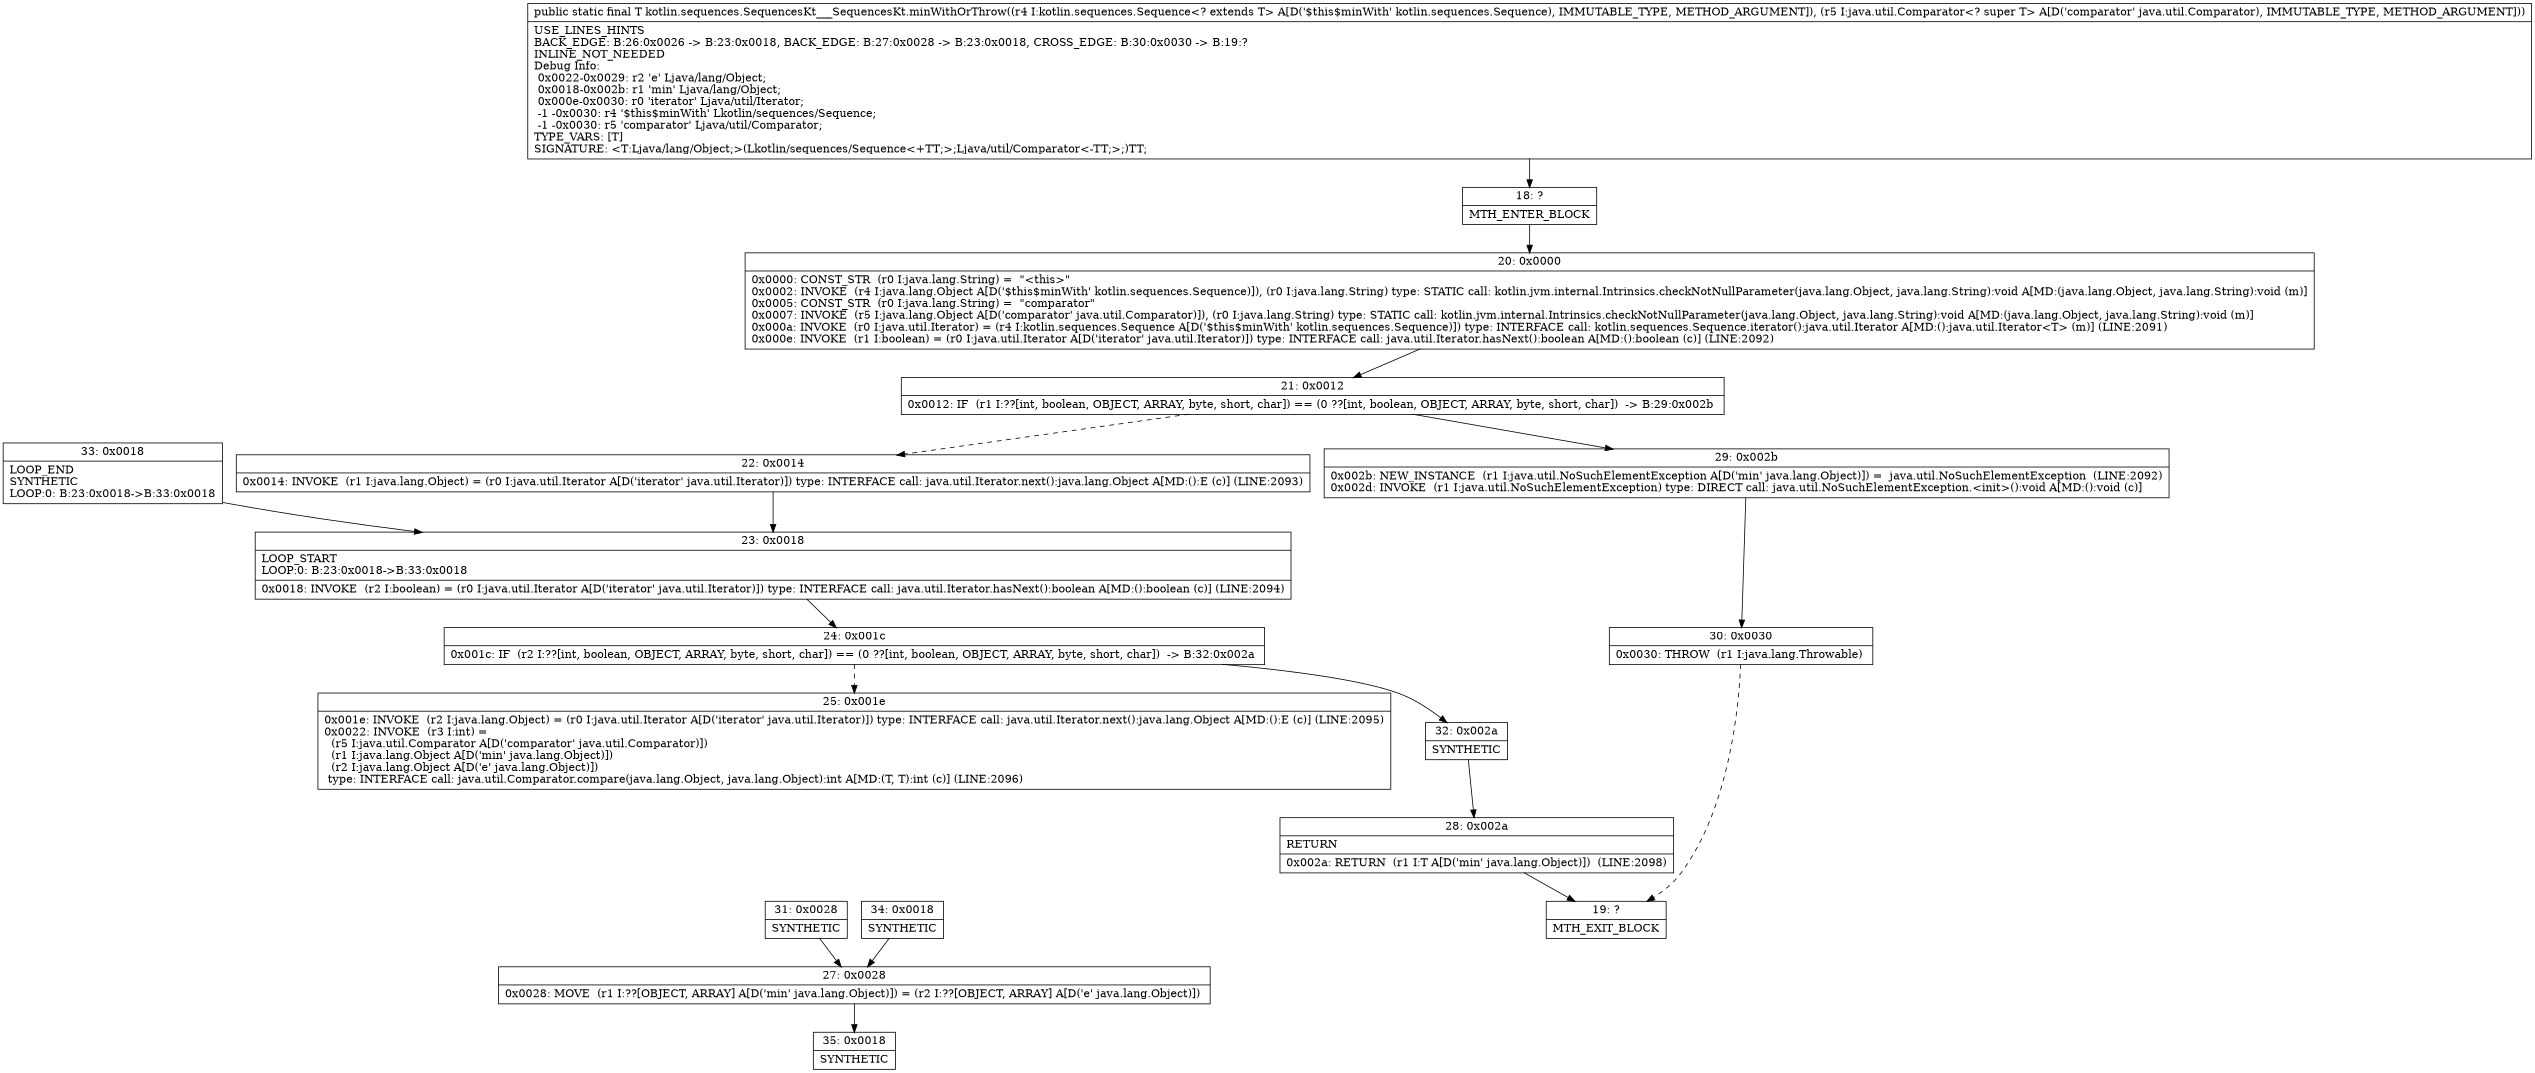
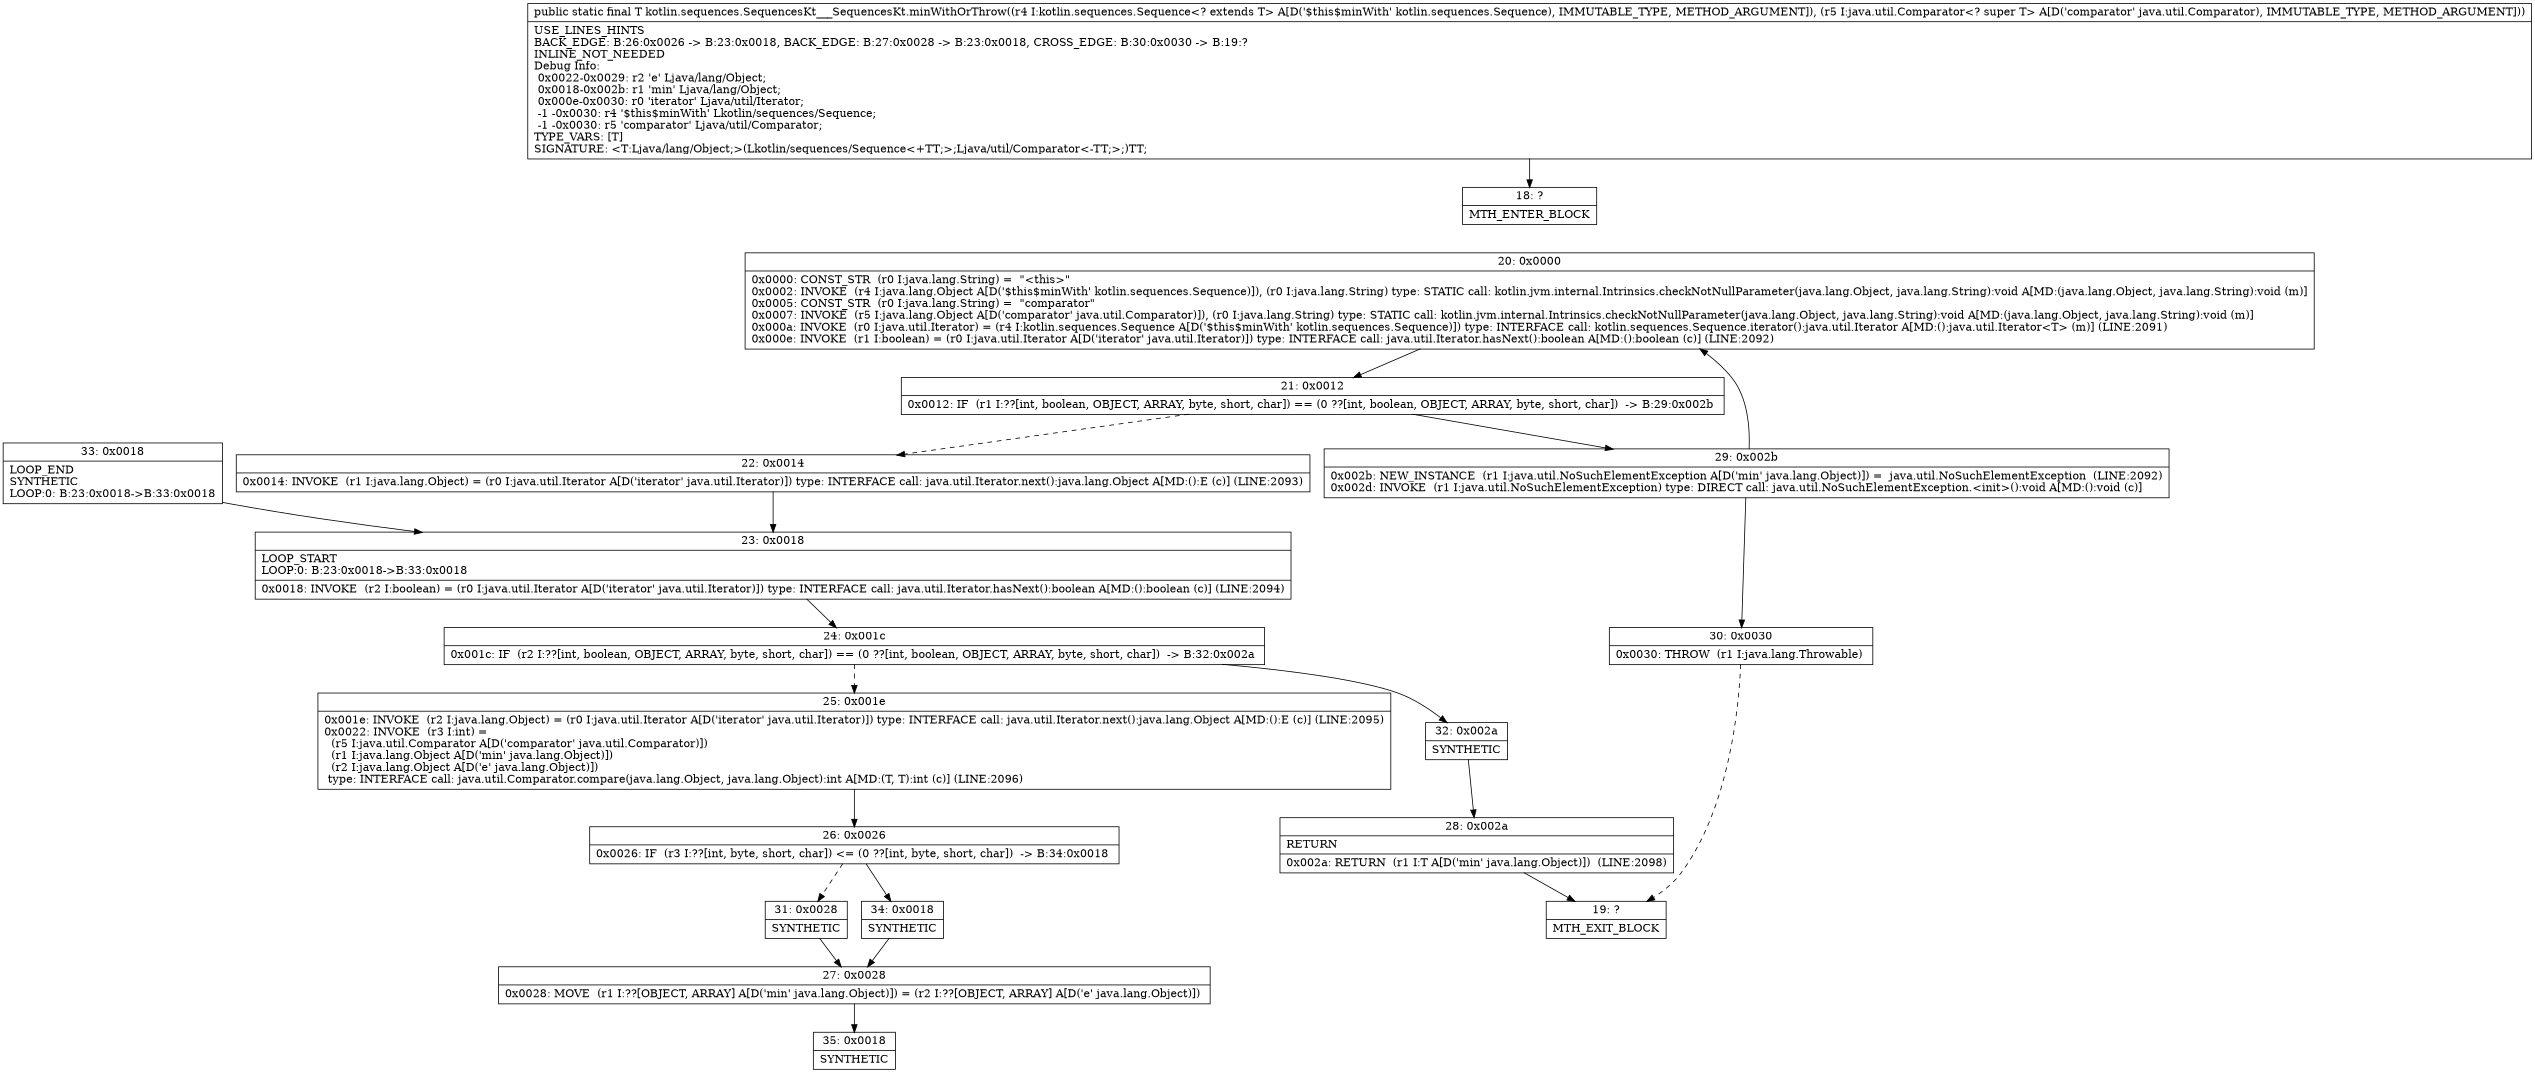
(1530, 235) -> (1742, 395)
none -> (854, 845)
